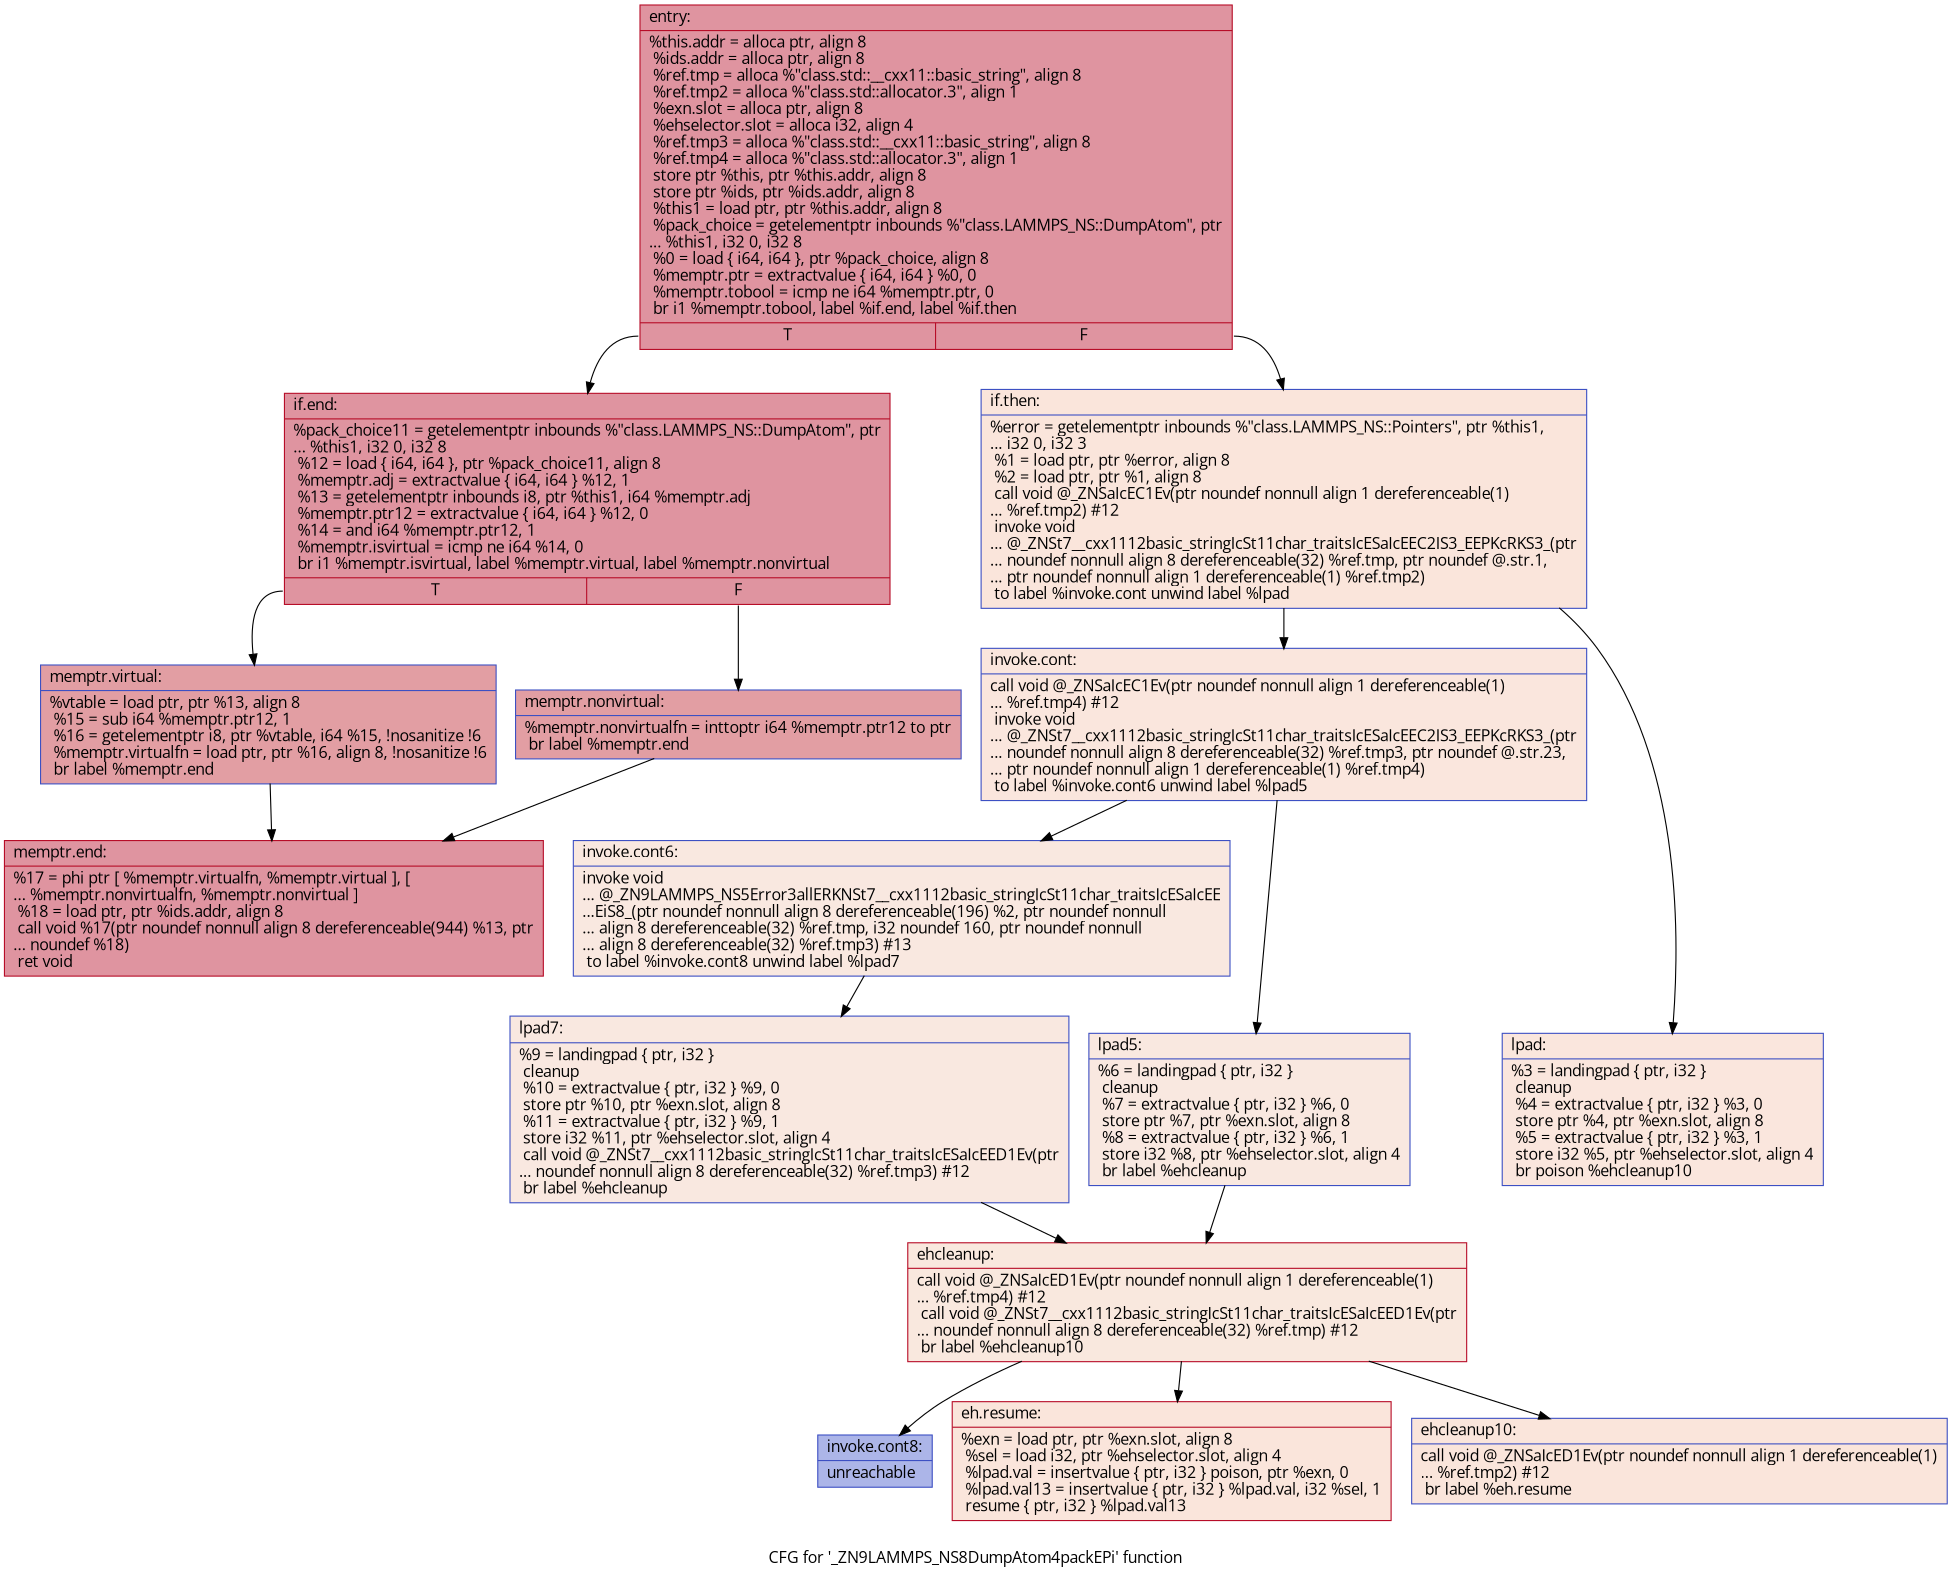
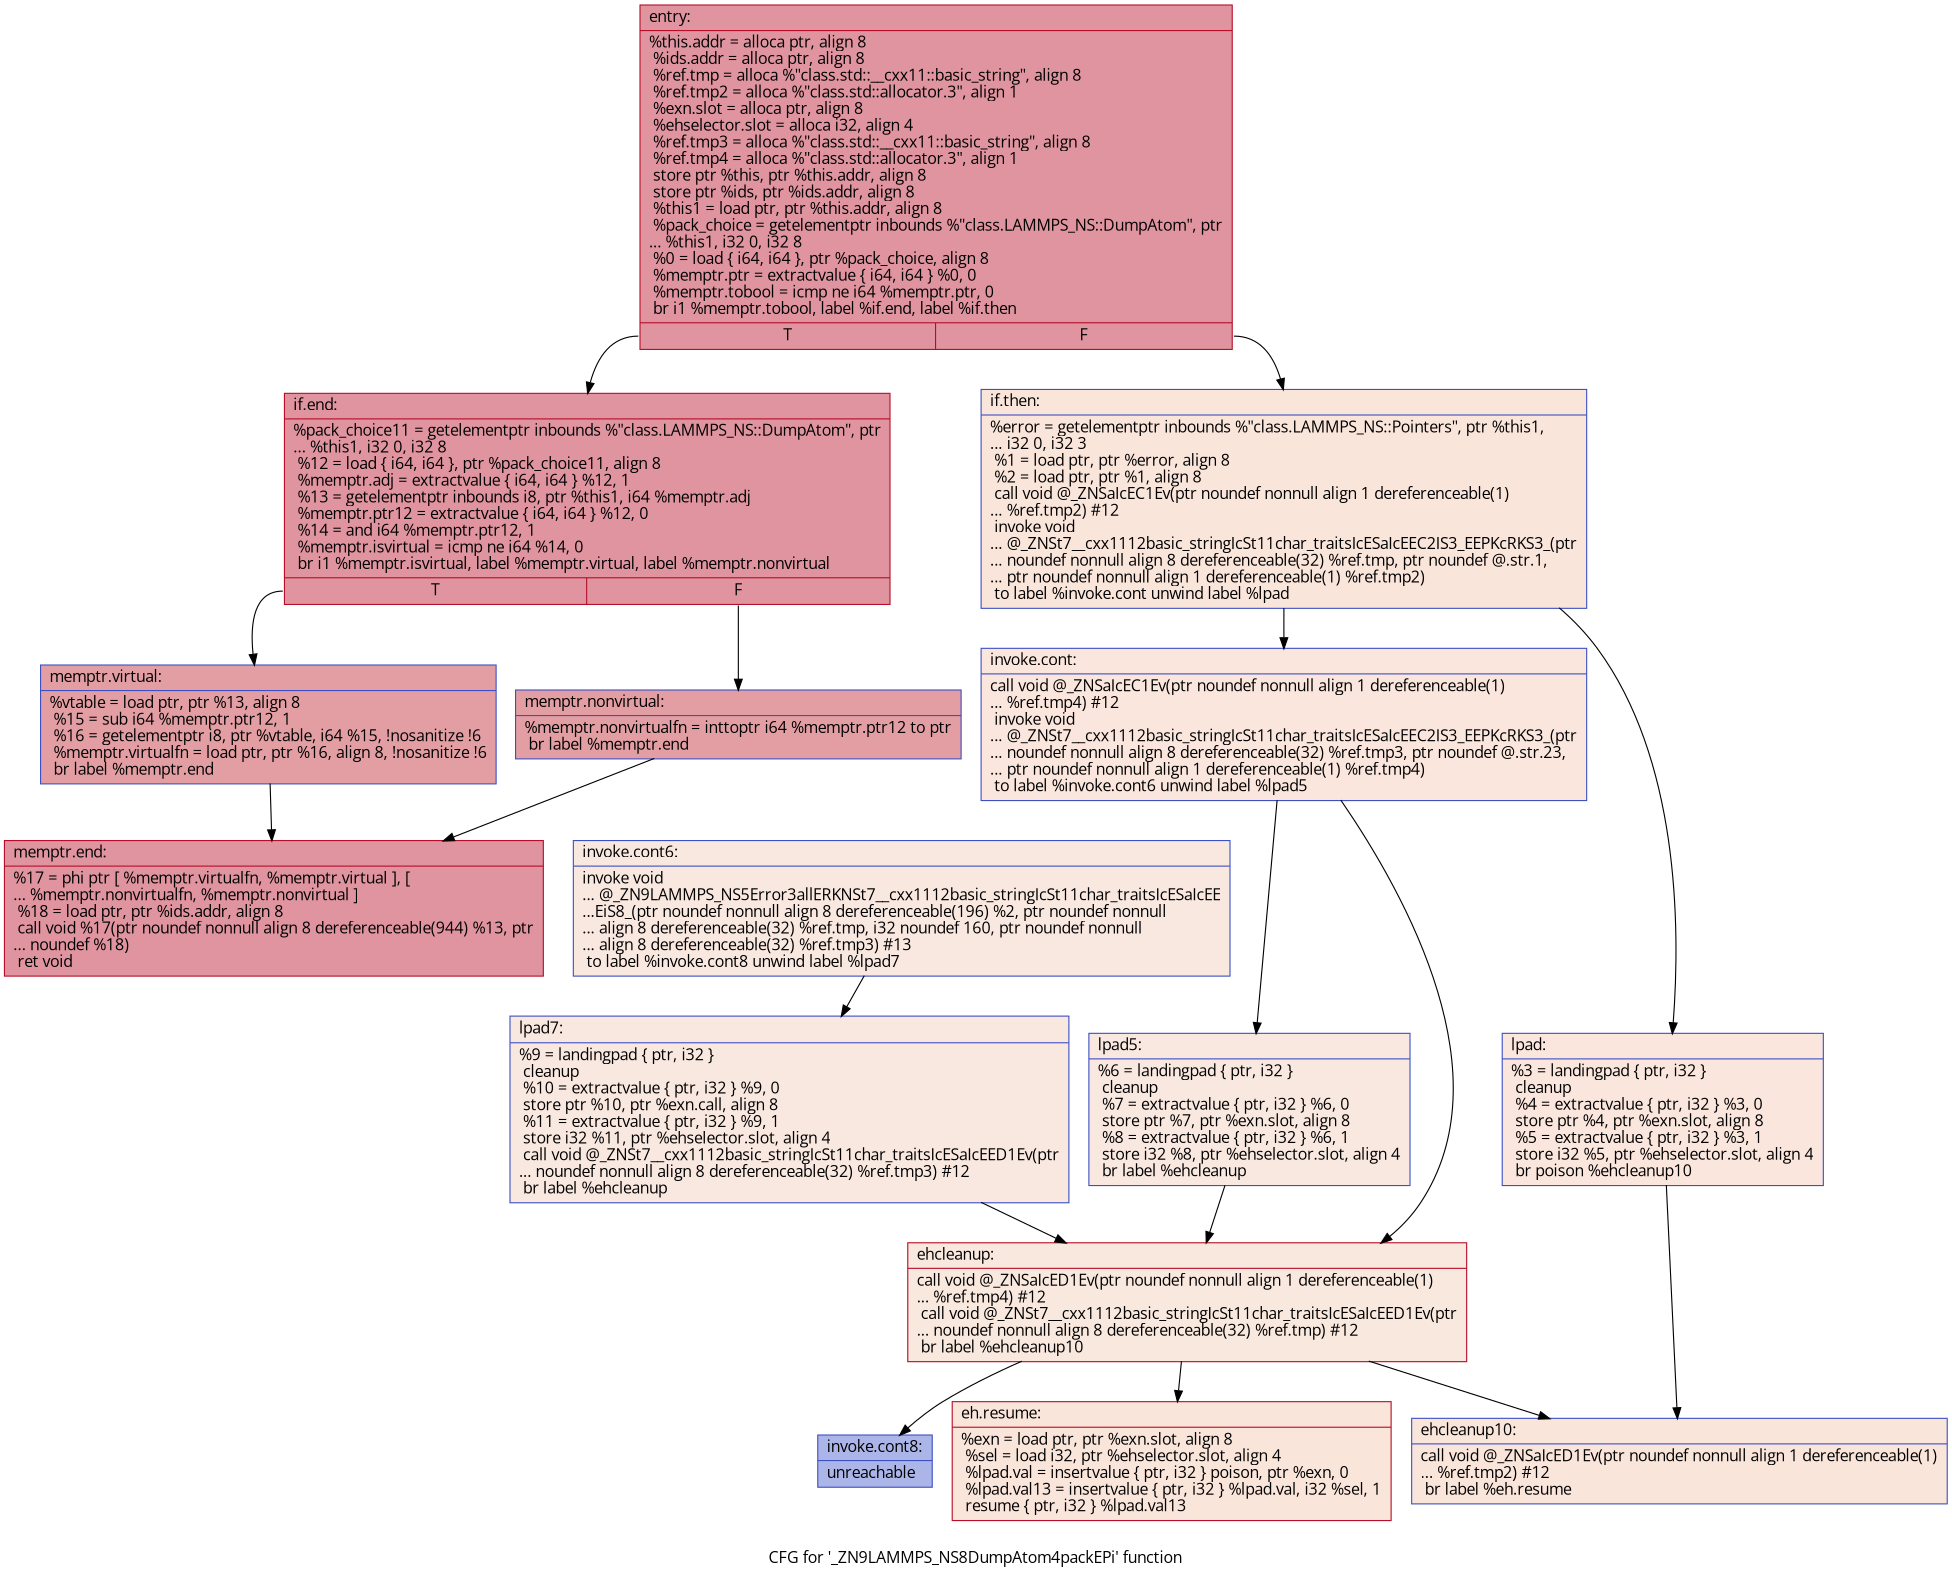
(1089, 818) -> (1443, 1016)
(650, 1106) -> (649, 1106)
none -> (1672, 1296)
